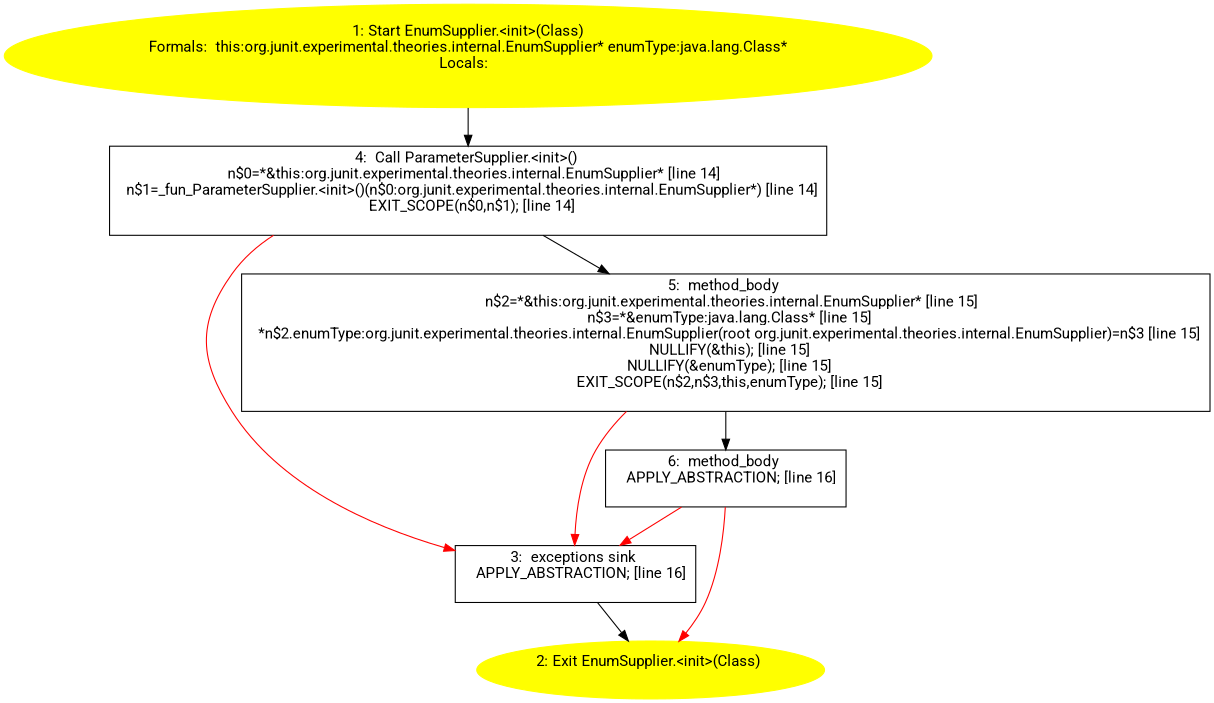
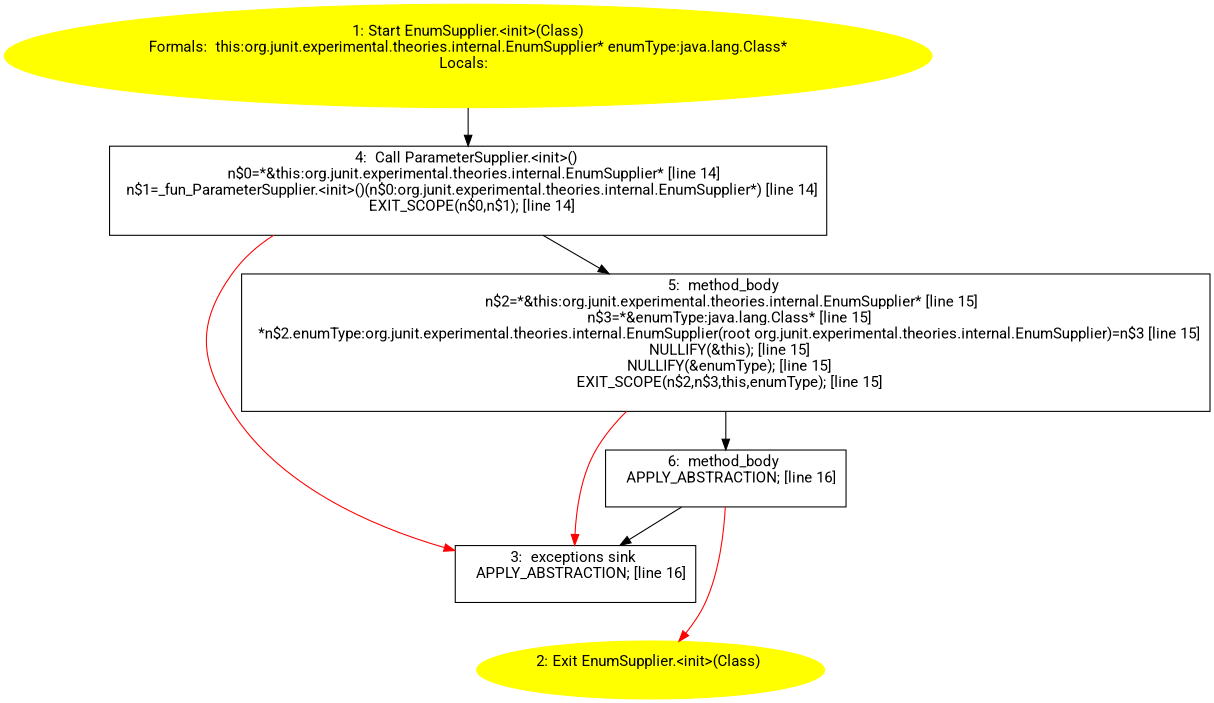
(655, 523) -> (655, 523)
(610, 618) -> none
